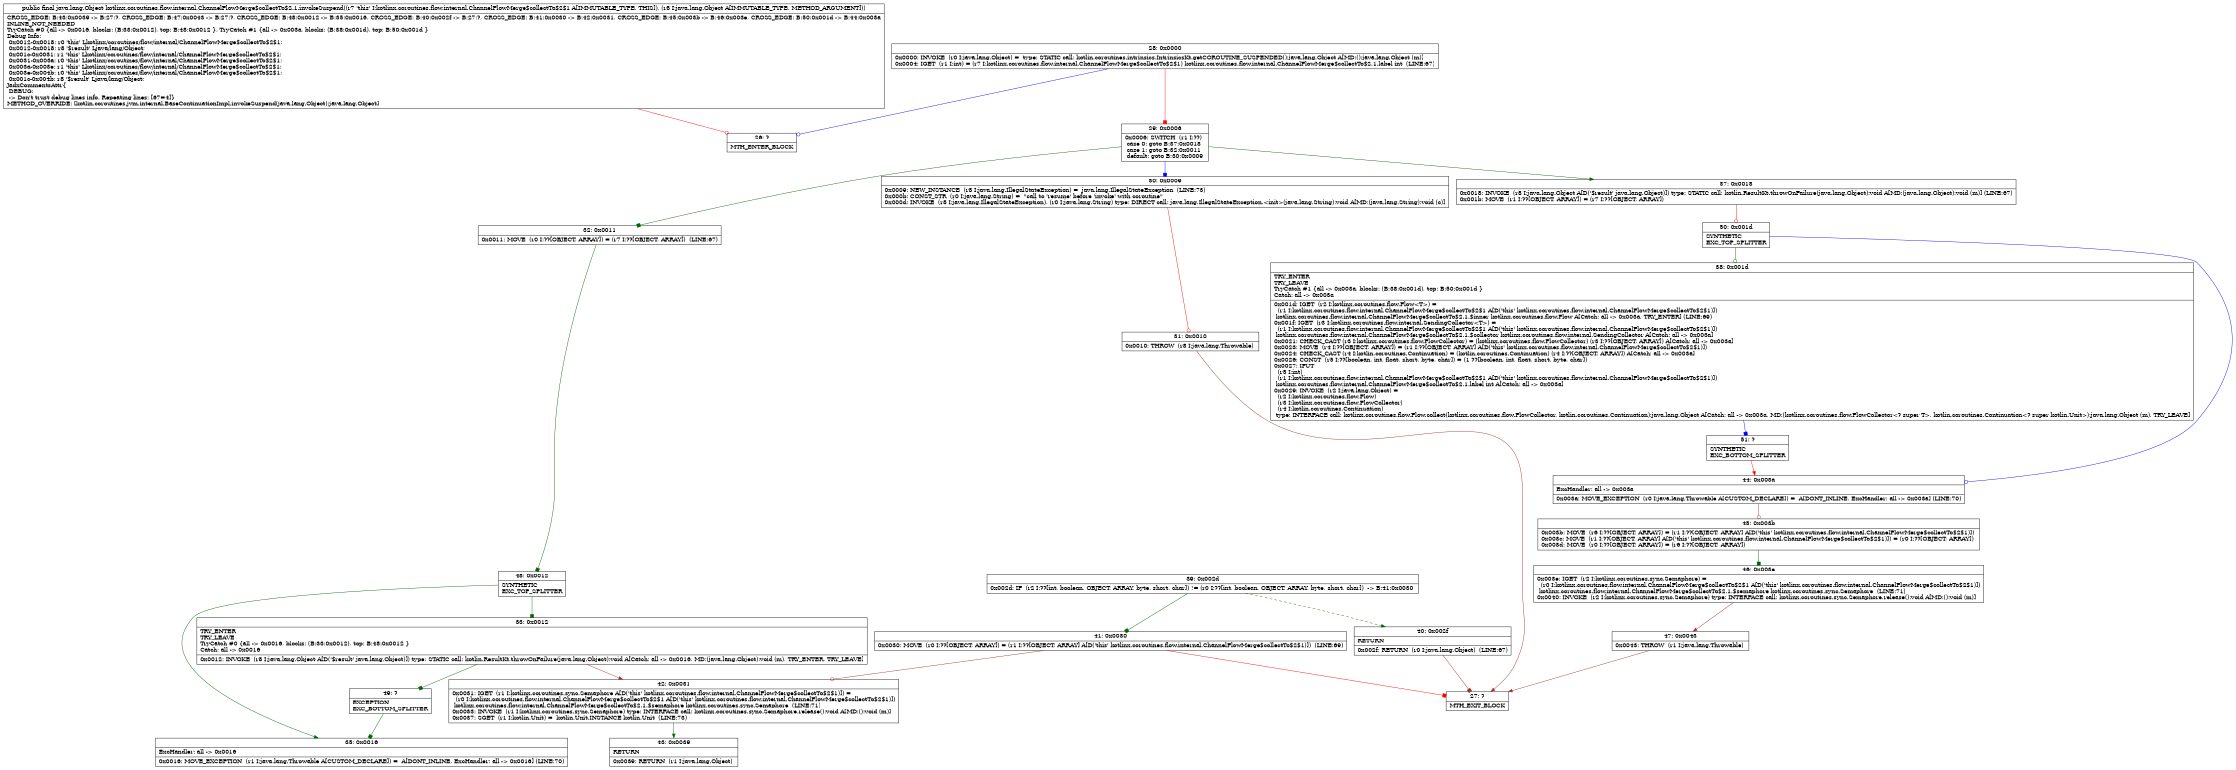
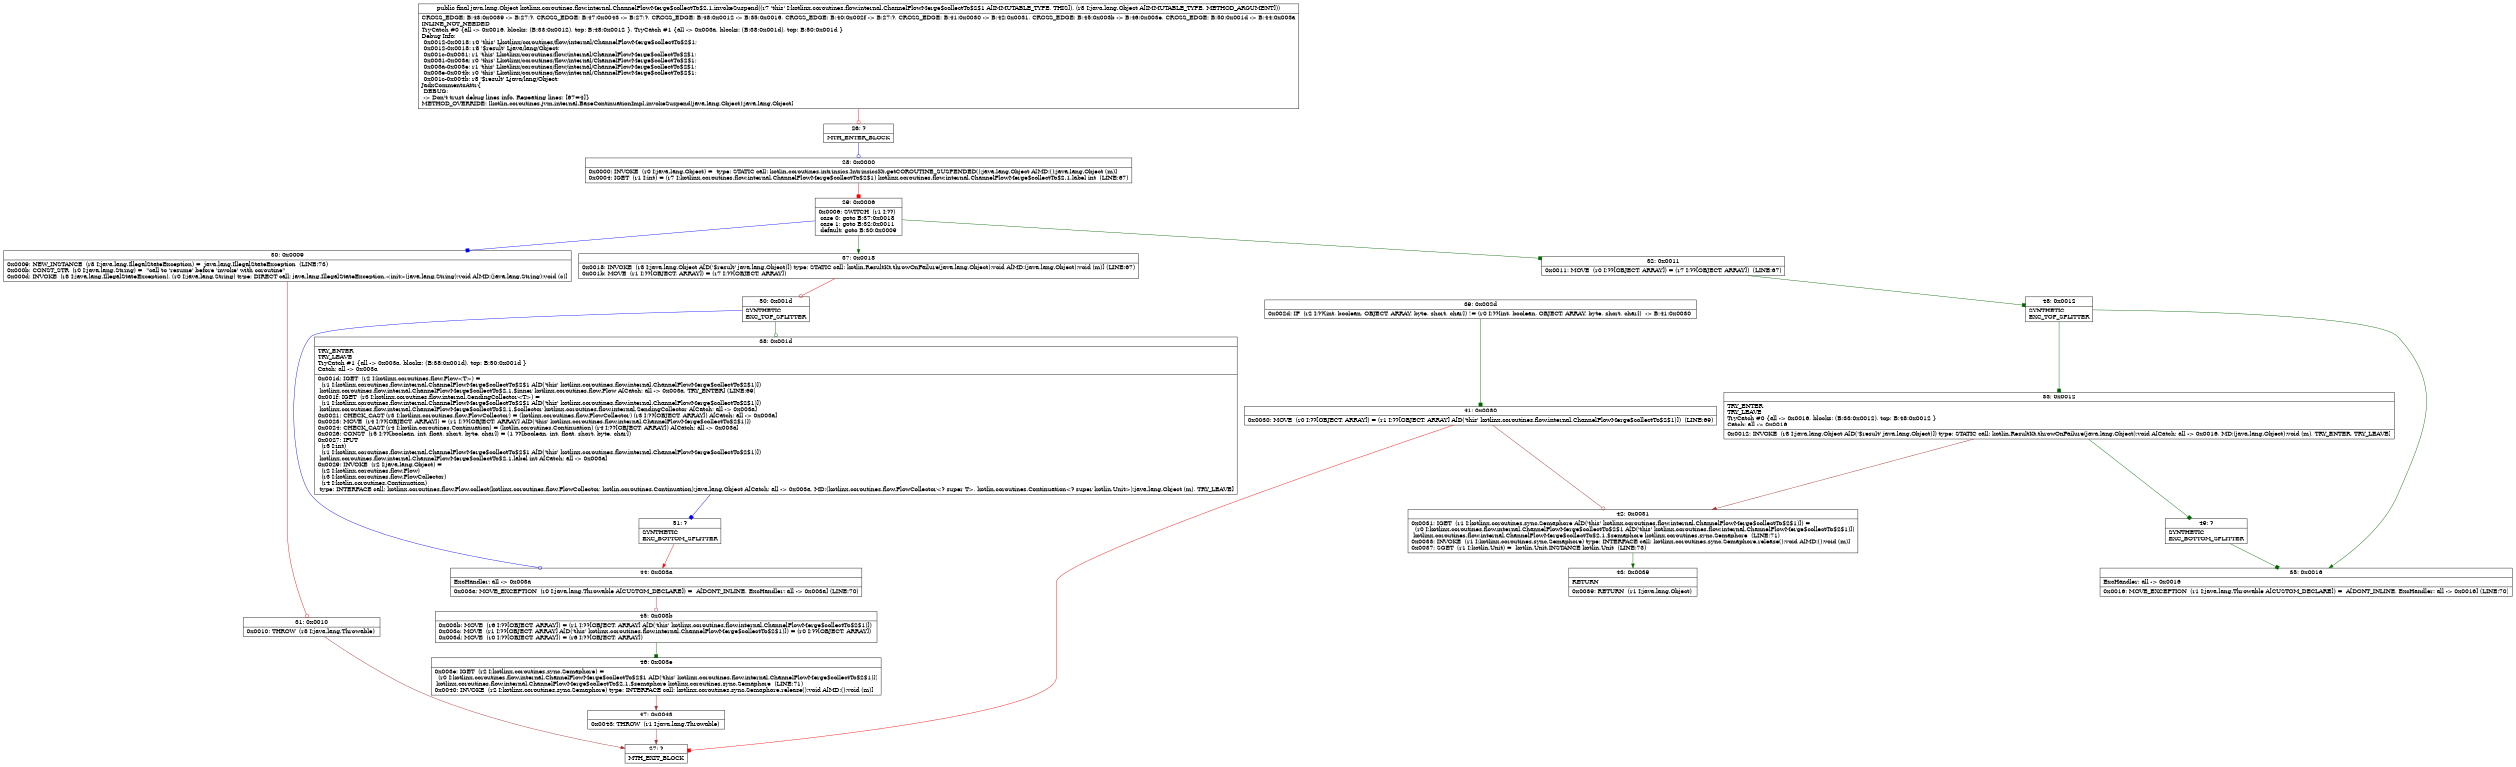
(954, 101) -> (859, 149)
(1433, 641) -> none
(371, 703) -> (2186, 533)
